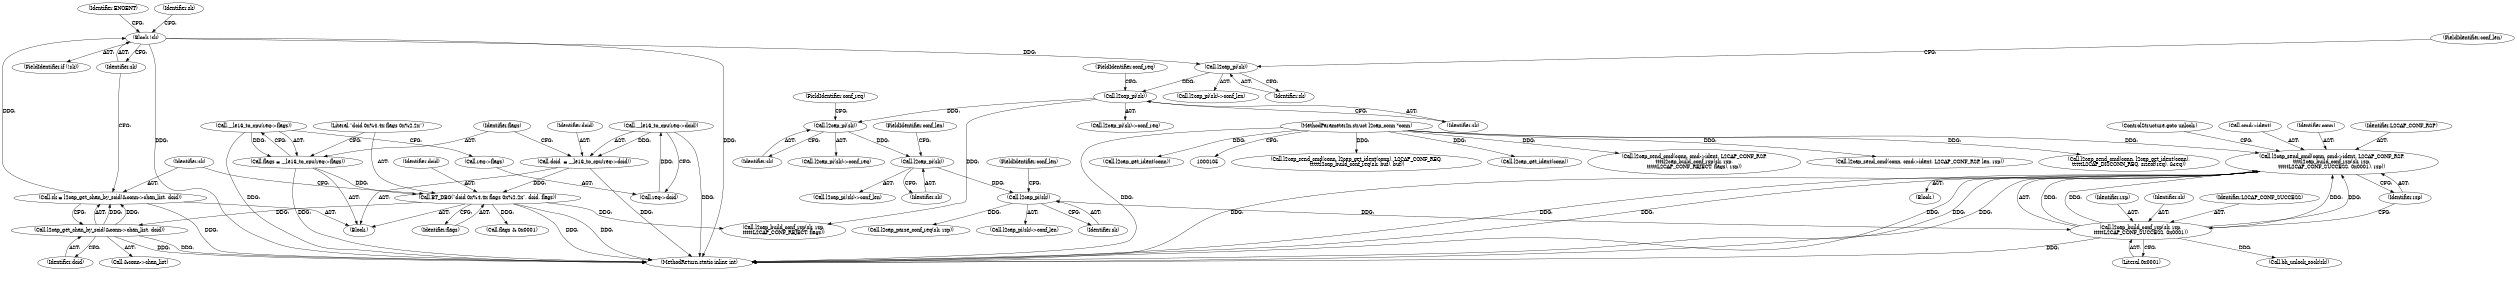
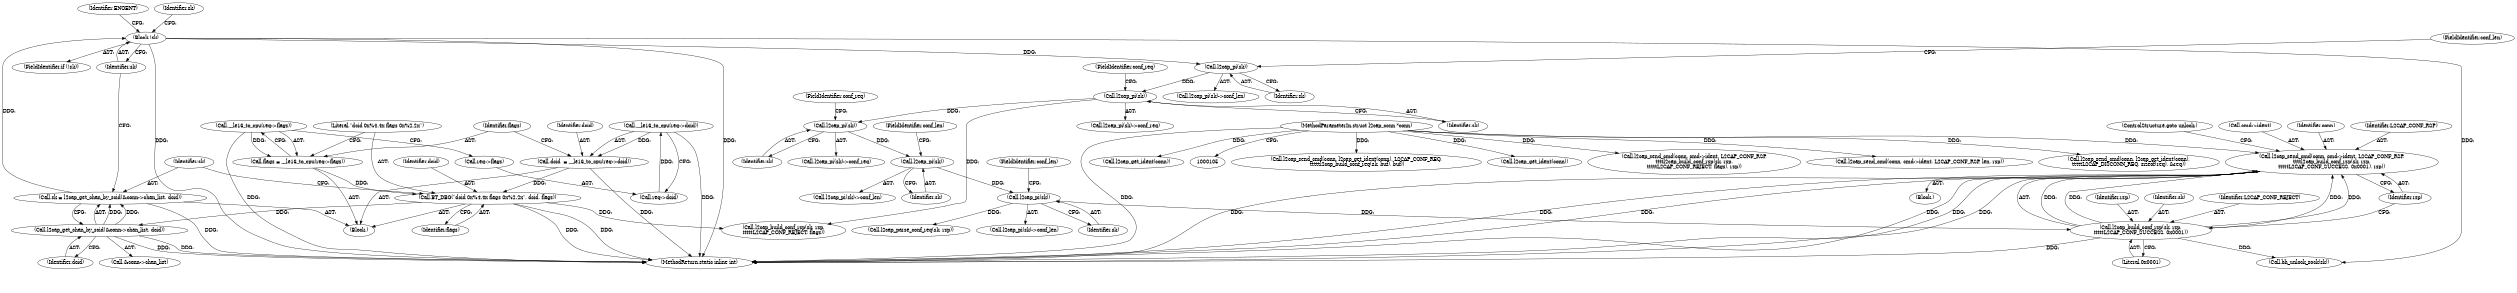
none -> (1459, 42)
(2260, 198) -> (2260, 198)
(512, 230) -> none
(442, 254) -> none
